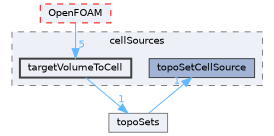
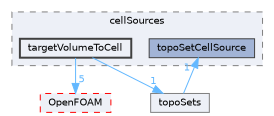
(76, 38) -> (76, 72)
